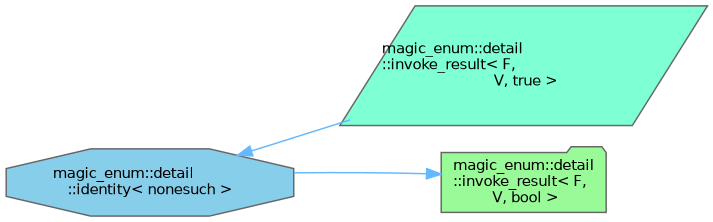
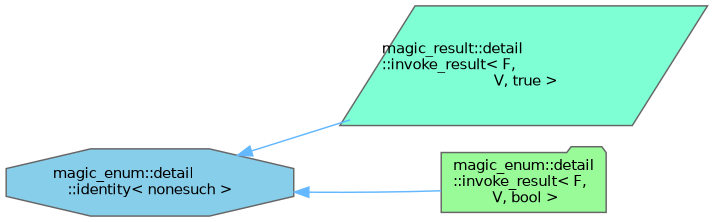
(524, 66) -> (524, 66)
(360, 173) -> (375, 192)
